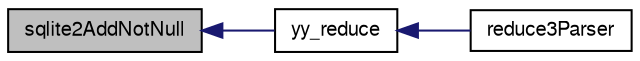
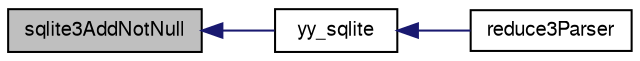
(105, 31) -> (105, 31)
(336, 31) -> (336, 31)
